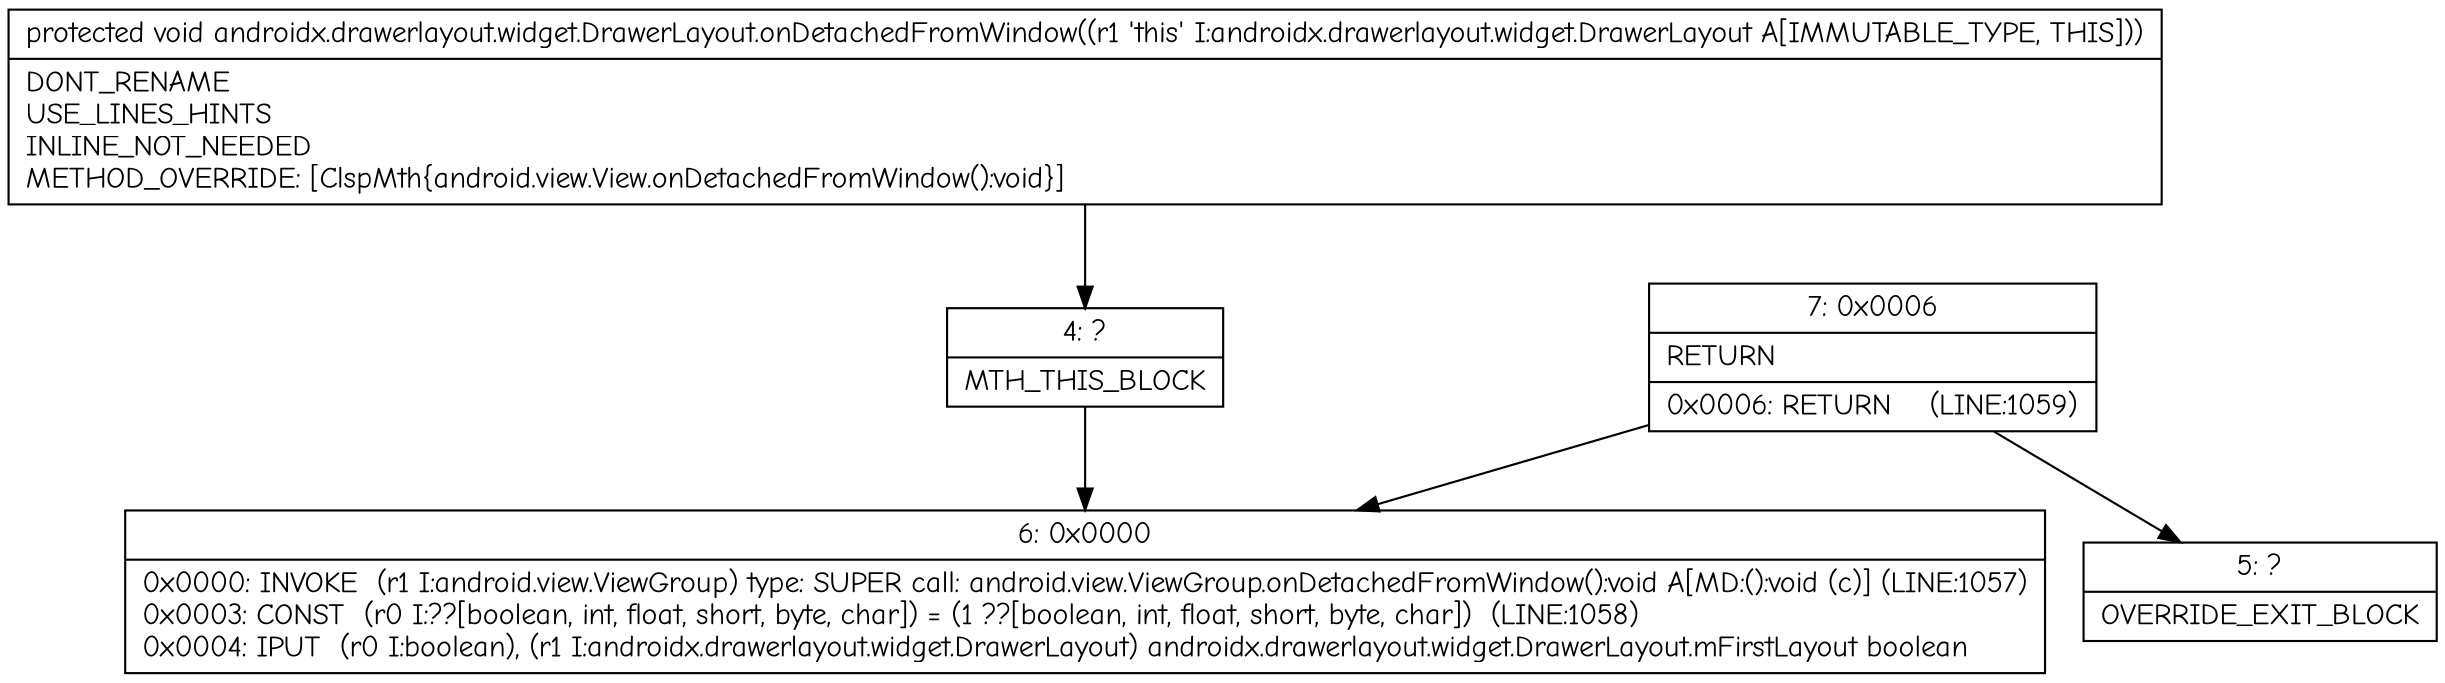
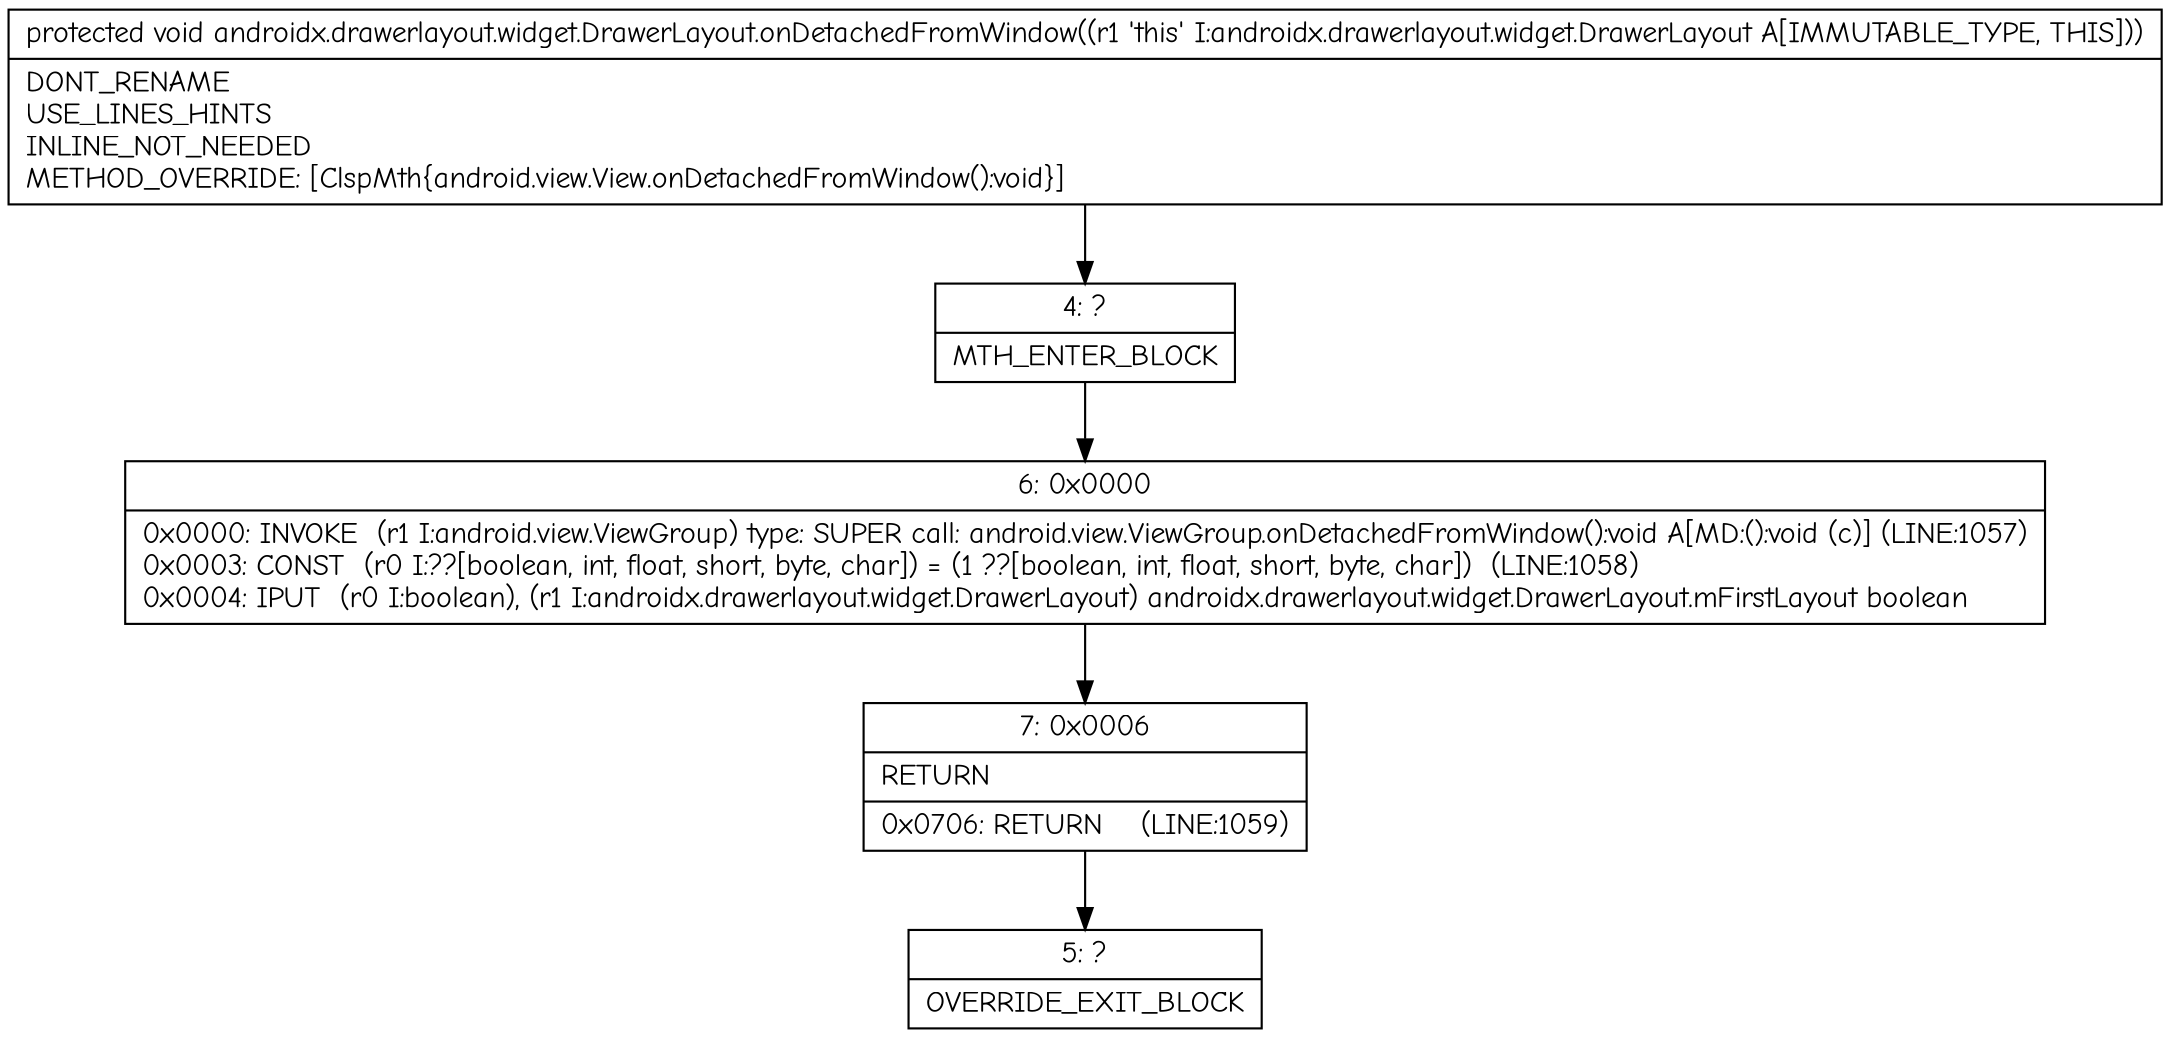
(1085, 381) -> (1085, 356)
(1873, 406) -> (1085, 825)
(1513, 465) -> (1085, 653)
